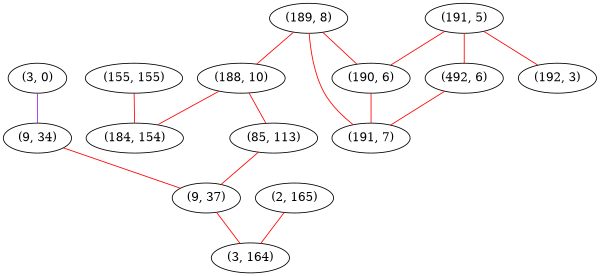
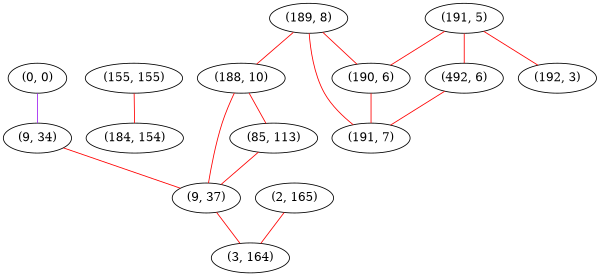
(37, 78) -> (37, 78)
(188, 108) -> (218, 137)
